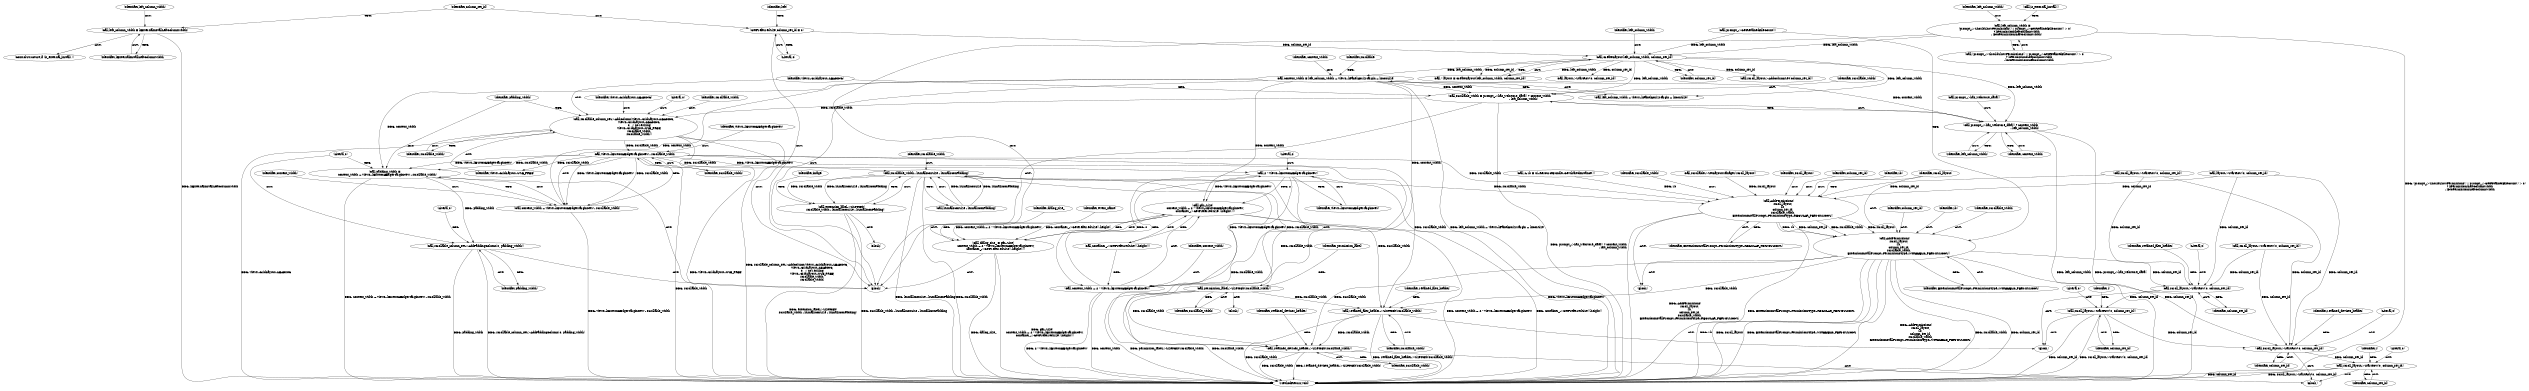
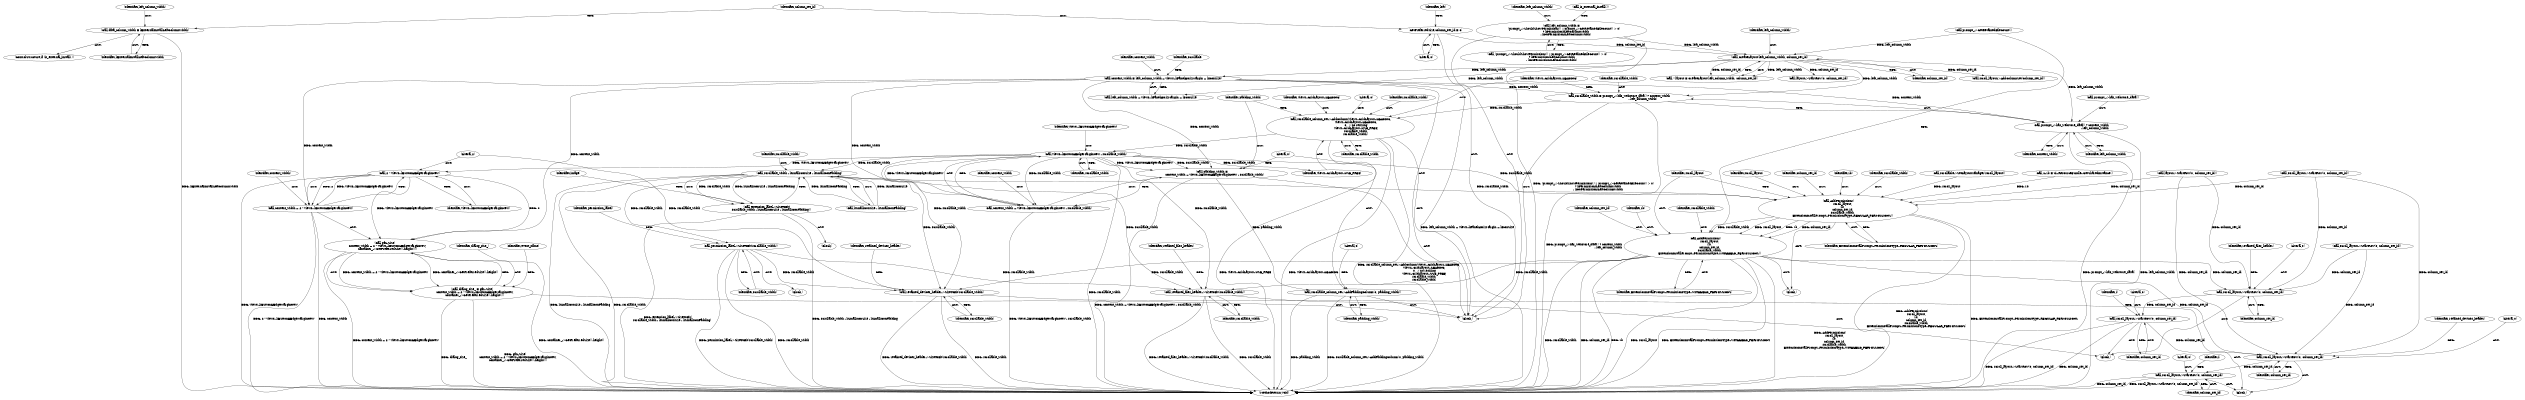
(145, 30) -> (145, 30)
(1117, 246) -> none
(1337, 325) -> (684, 228)
